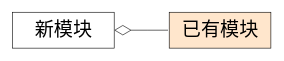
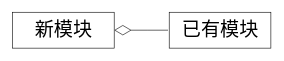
(221, 30) -> (221, 30)
